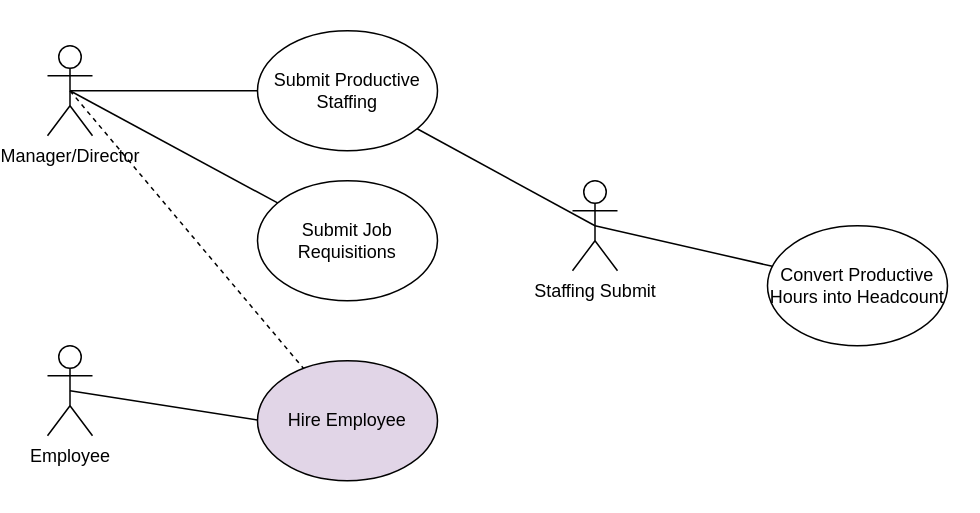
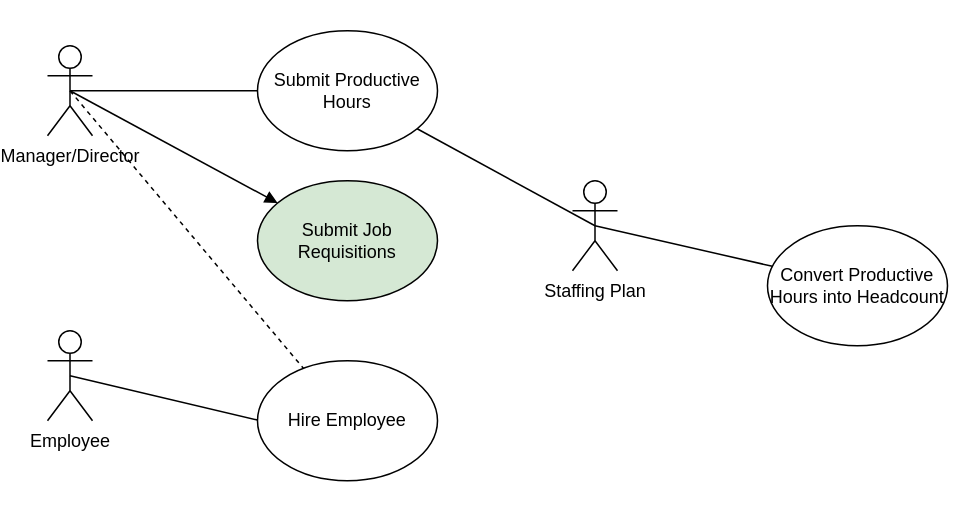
(347, 91) -> (347, 91)
(270, 199) -> (265, 196)
(347, 241) -> (347, 241)
(596, 292) -> (596, 292)
(70, 391) -> (70, 376)
(347, 421) -> (347, 421)
